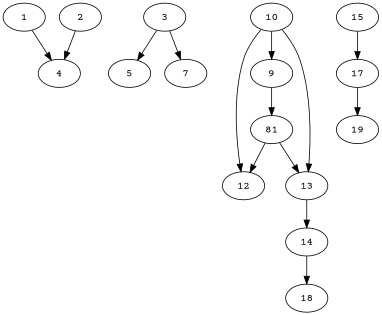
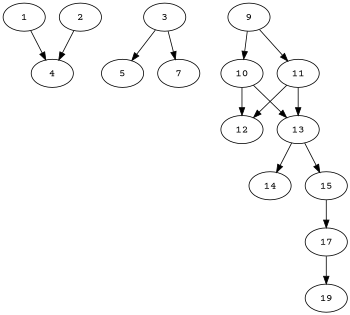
(272, 41) -> (246, 41)
(272, 130) -> (298, 73)
none -> (310, 154)
(307, 298) -> none
